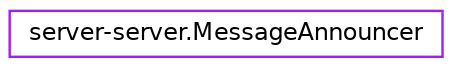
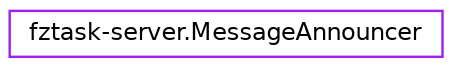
(226, 34) -> (226, 34)
